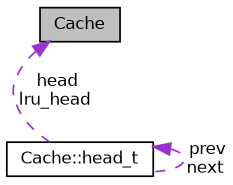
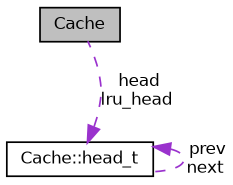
(15, 101) -> (101, 83)
